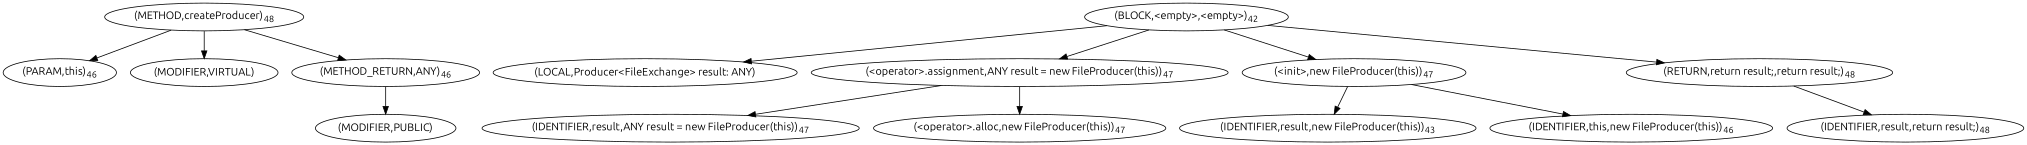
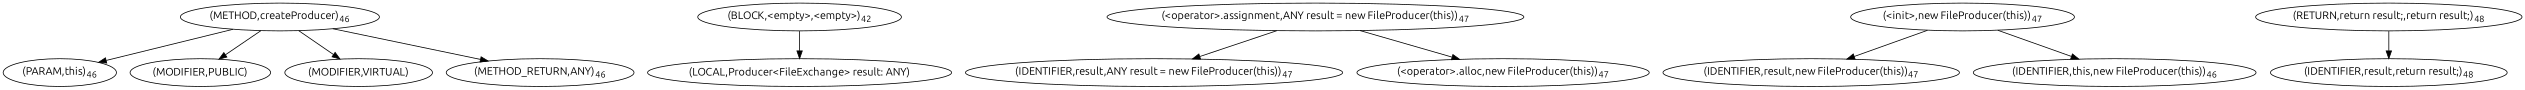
(269, 16) -> (345, 16)
(1108, 43) -> none
(1266, 43) -> none
(1462, 44) -> none
(386, 97) -> (243, 43)
(1430, 127) -> (1914, 71)
